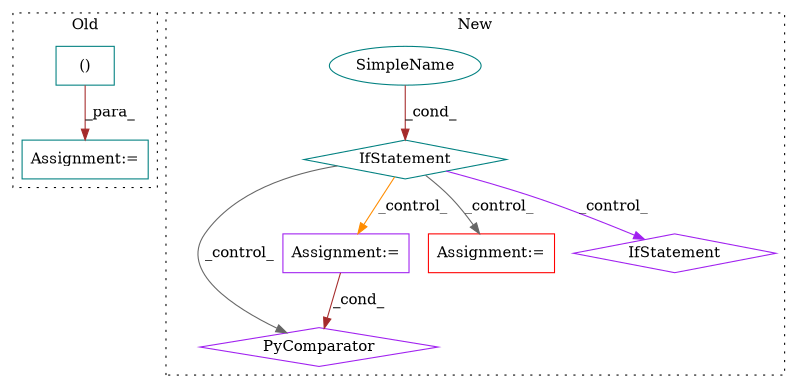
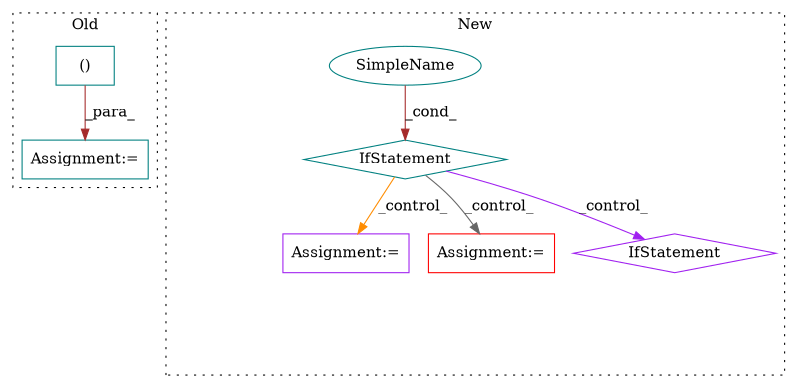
(319, 347) -> none
